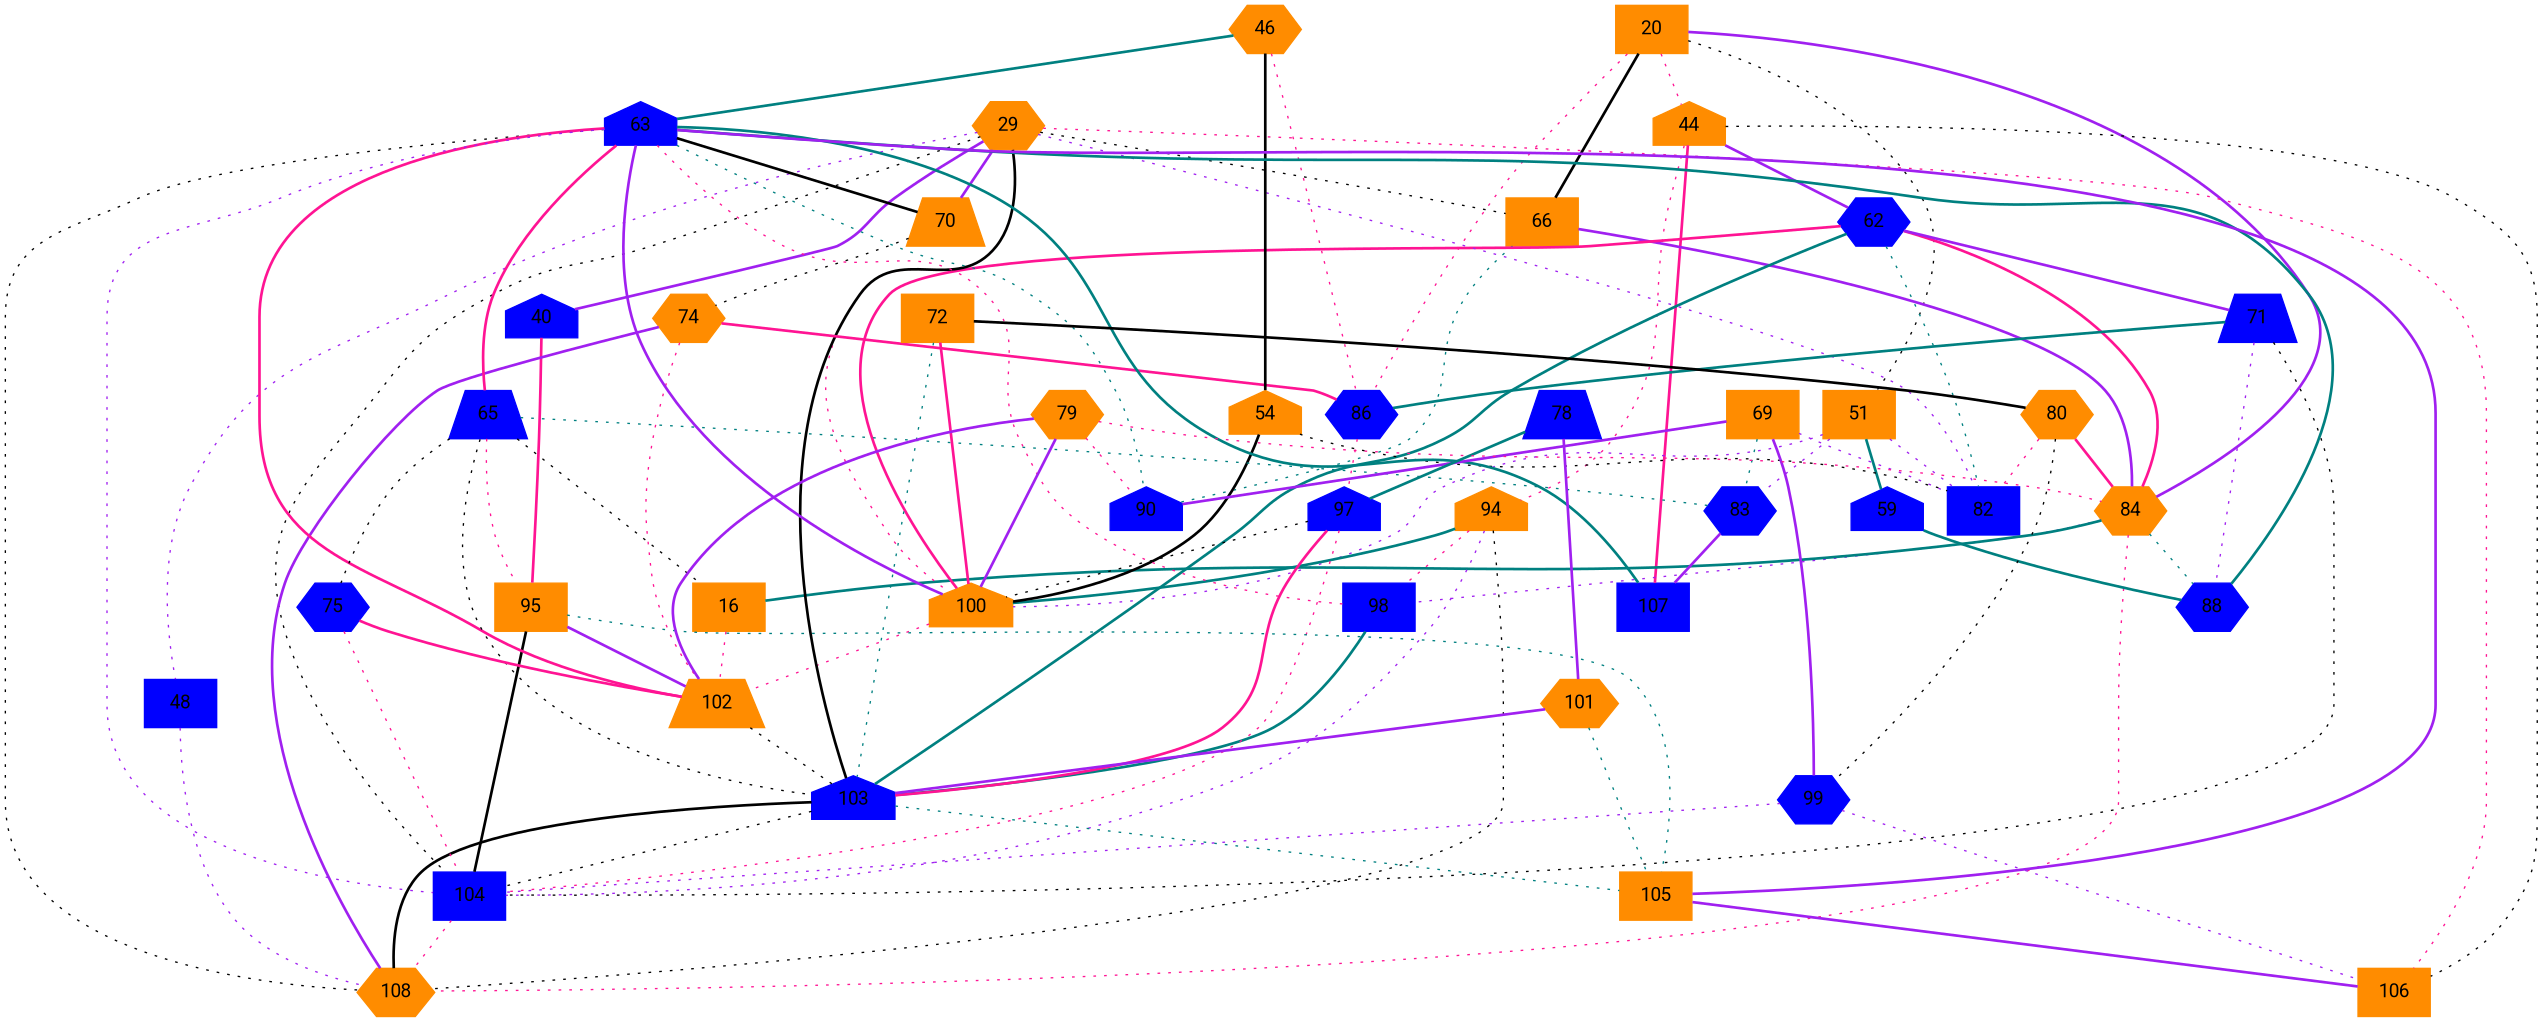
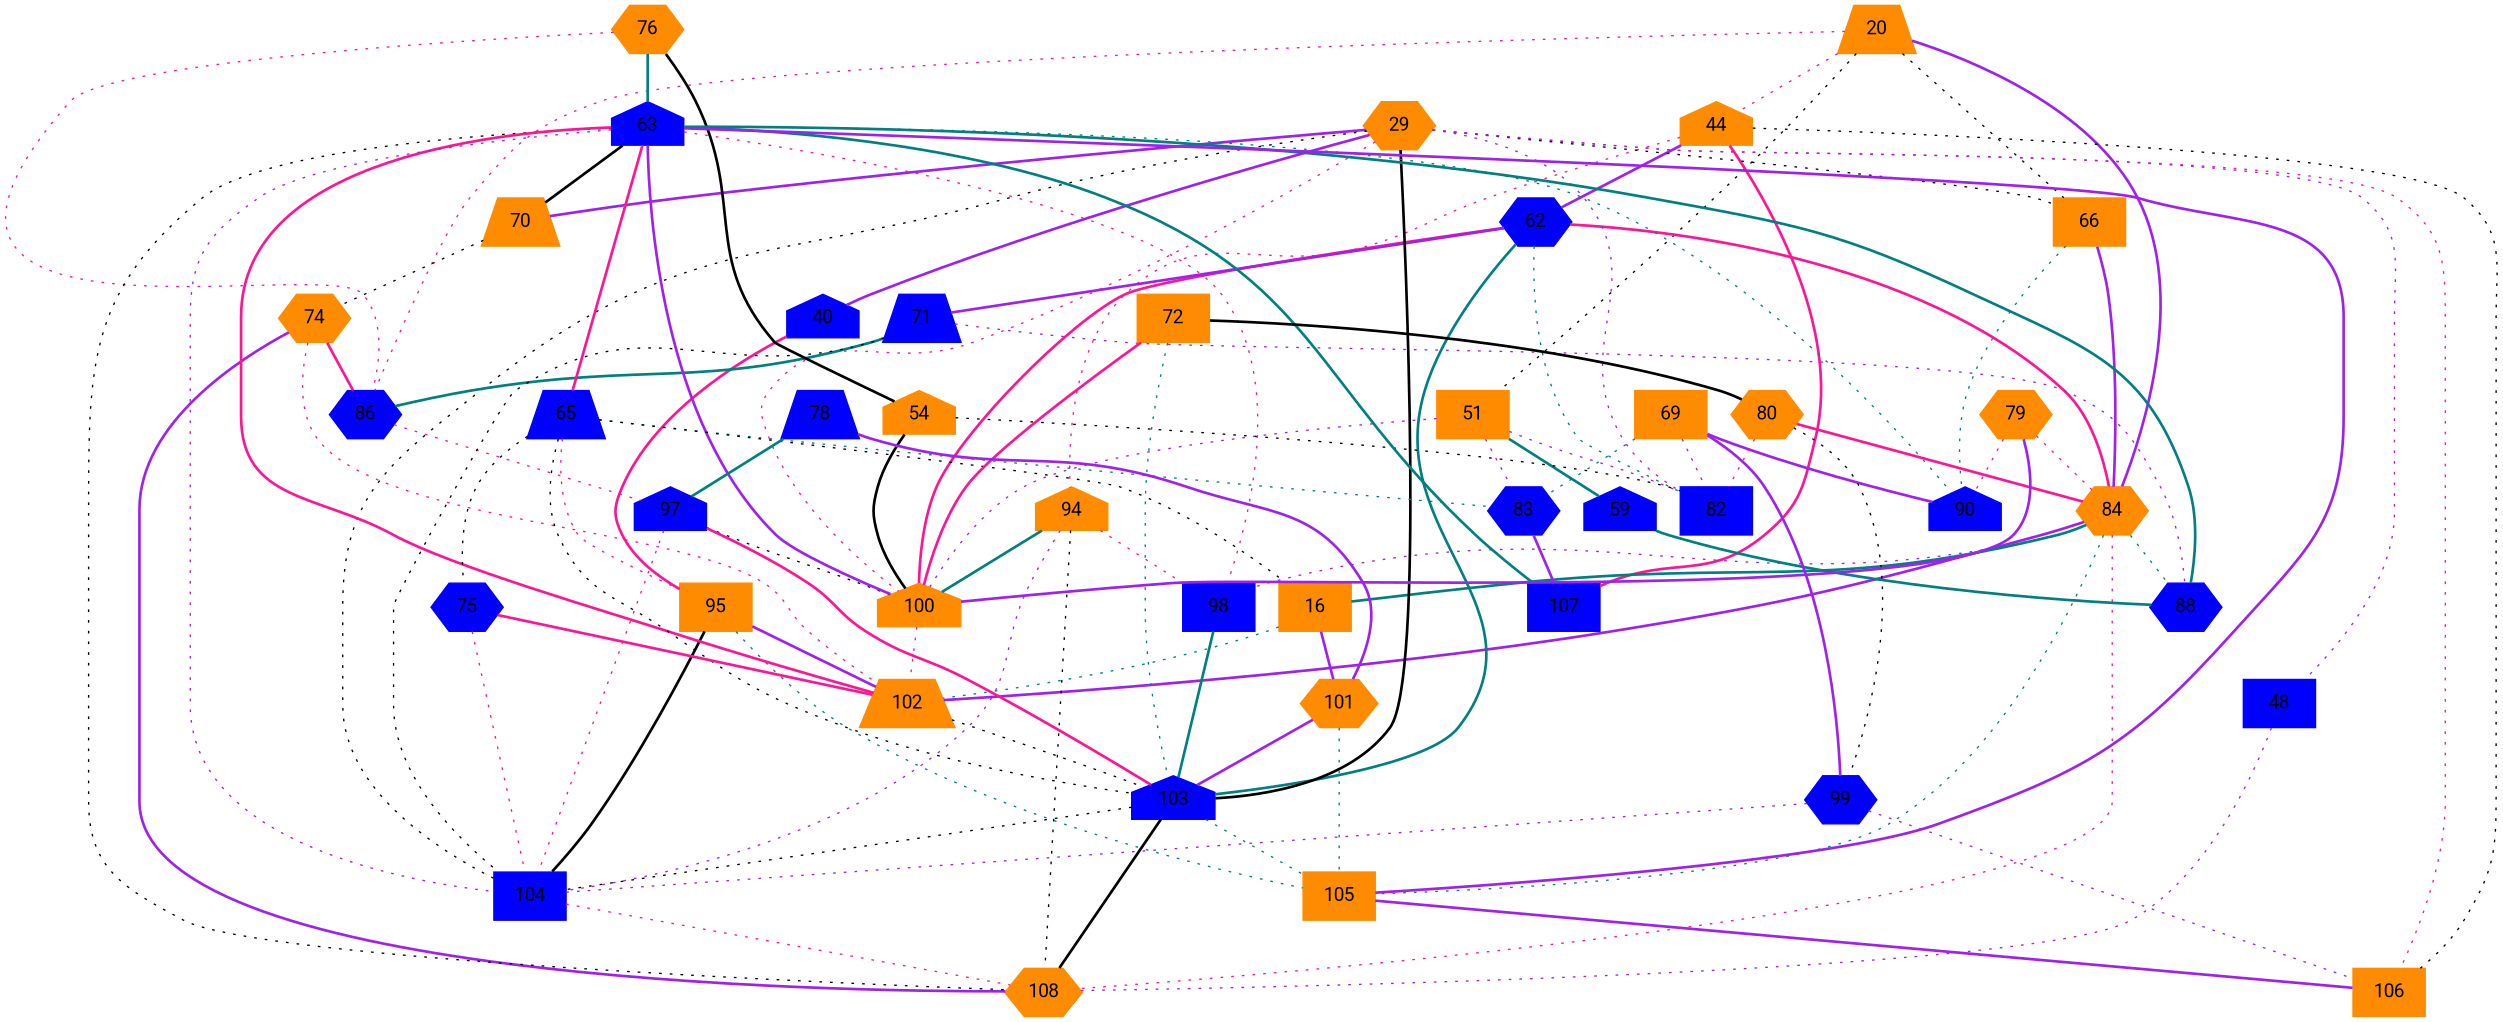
(1265, 29) -> (648, 29)
(1652, 29) -> (1877, 29)
(1597, 126) -> (1983, 126)
(793, 487) -> (1520, 645)
(723, 656) -> (1113, 671)
none -> (1327, 656)
none -> (1878, 828)
